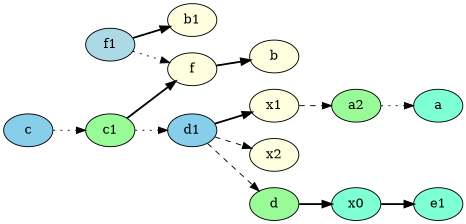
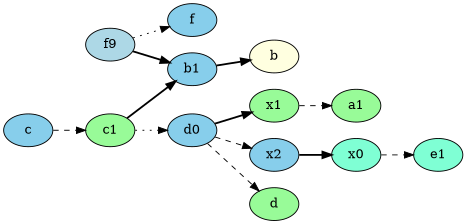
(192, 20) -> (192, 69)
(110, 45) -> (110, 45)
(229, 64) -> (229, 64)
(192, 69) -> (192, 20)
(148, 103) -> (148, 103)
(274, 106) -> (274, 106)
(356, 106) -> (356, 106)
(438, 106) -> none
(65, 130) -> (65, 130)
(192, 130) -> (192, 130)
(274, 155) -> (274, 155)
(311, 204) -> (311, 155)
(393, 204) -> (393, 155)
